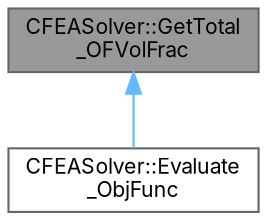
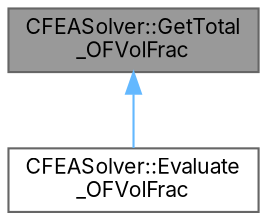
(134, 180) -> (134, 180)
